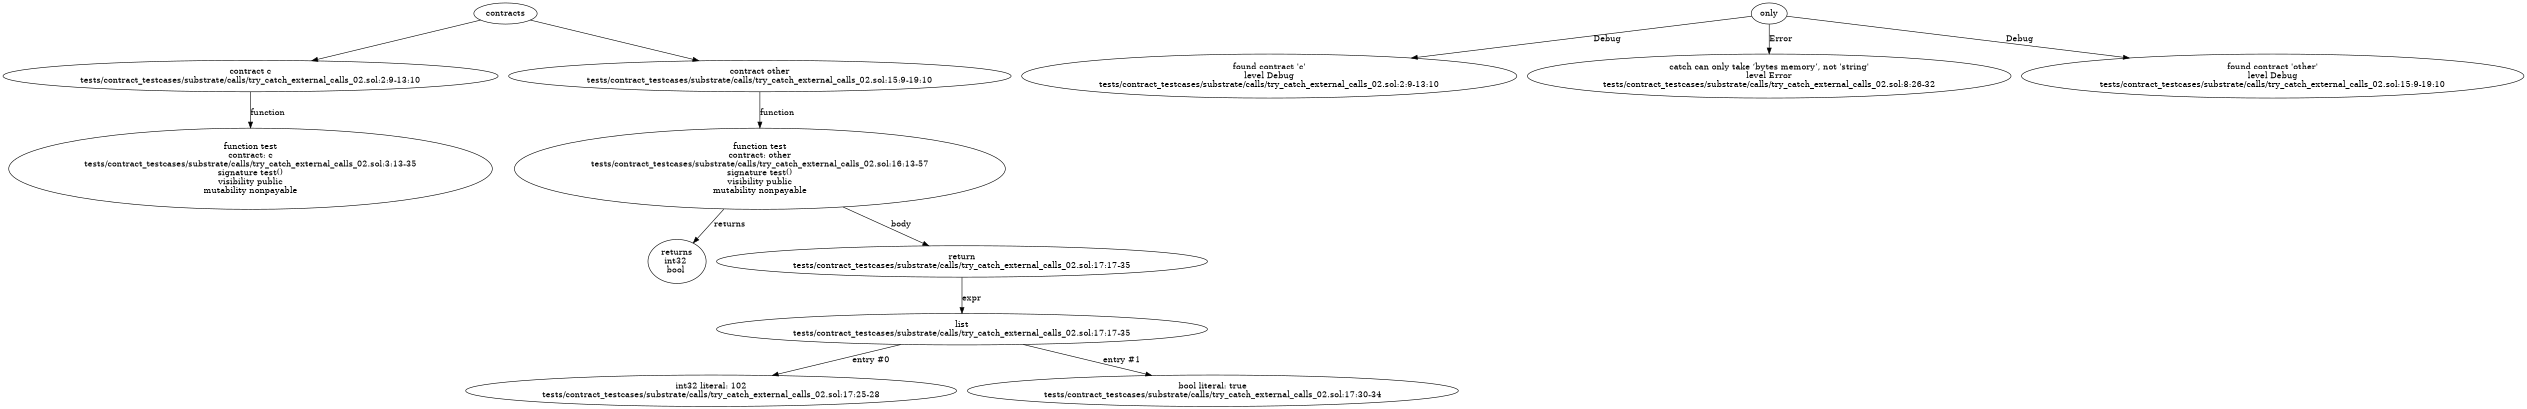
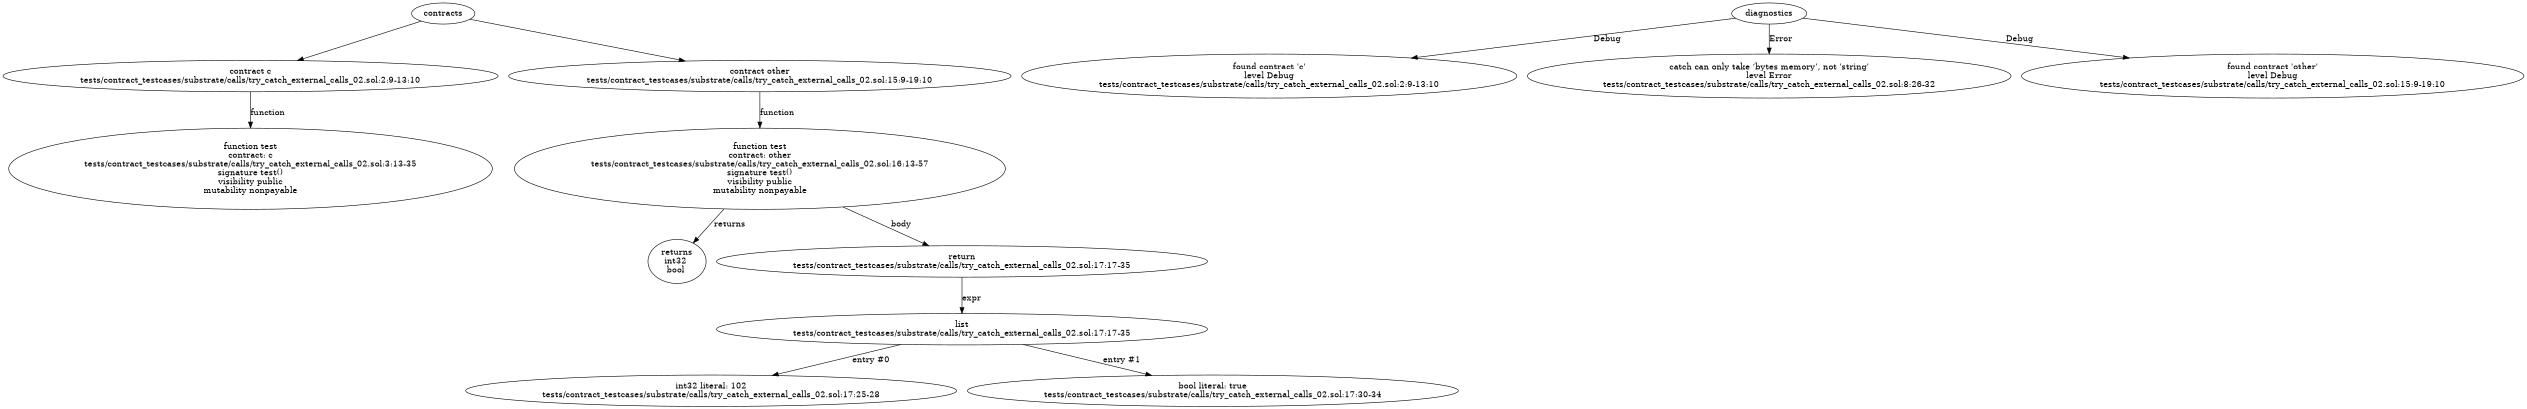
(1769, 14) -> (1769, 14)
